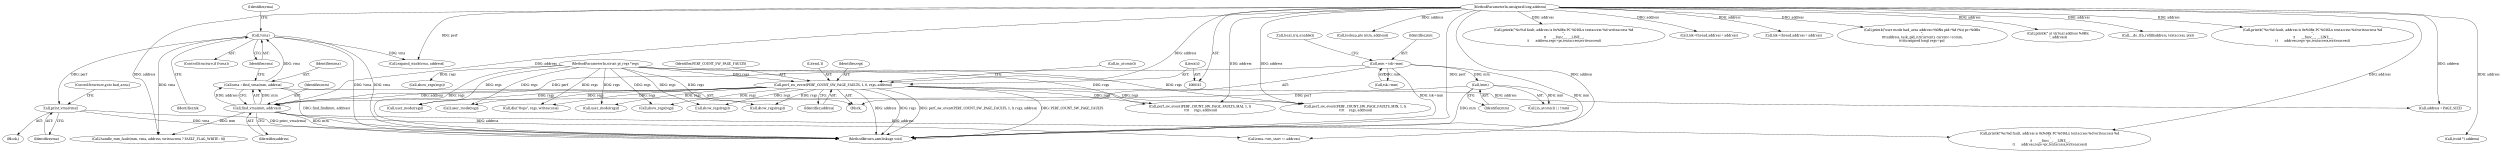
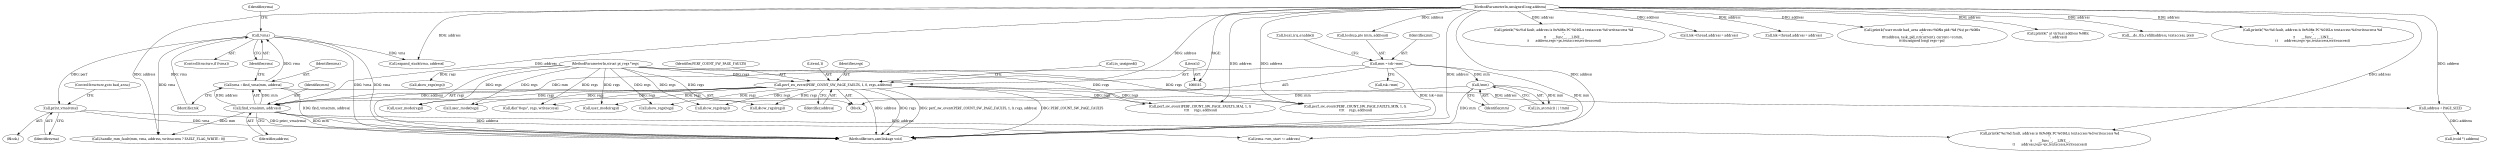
(2074, 8) -> (2450, 123)
(450, 36) -> (450, 36)
(1216, 53) -> (1216, 53)
(1122, 64) -> (1122, 64)
(179, 75) -> (179, 75)
(1392, 75) -> (1392, 75)
(1458, 75) -> (1458, 75)
(1379, 76) -> (1374, 49)
(560, 85) -> (560, 85)
none -> (1517, 94)
(239, 96) -> (207, 93)
(457, 96) -> (457, 96)
(1303, 96) -> (1303, 96)
(327, 108) -> (327, 108)
